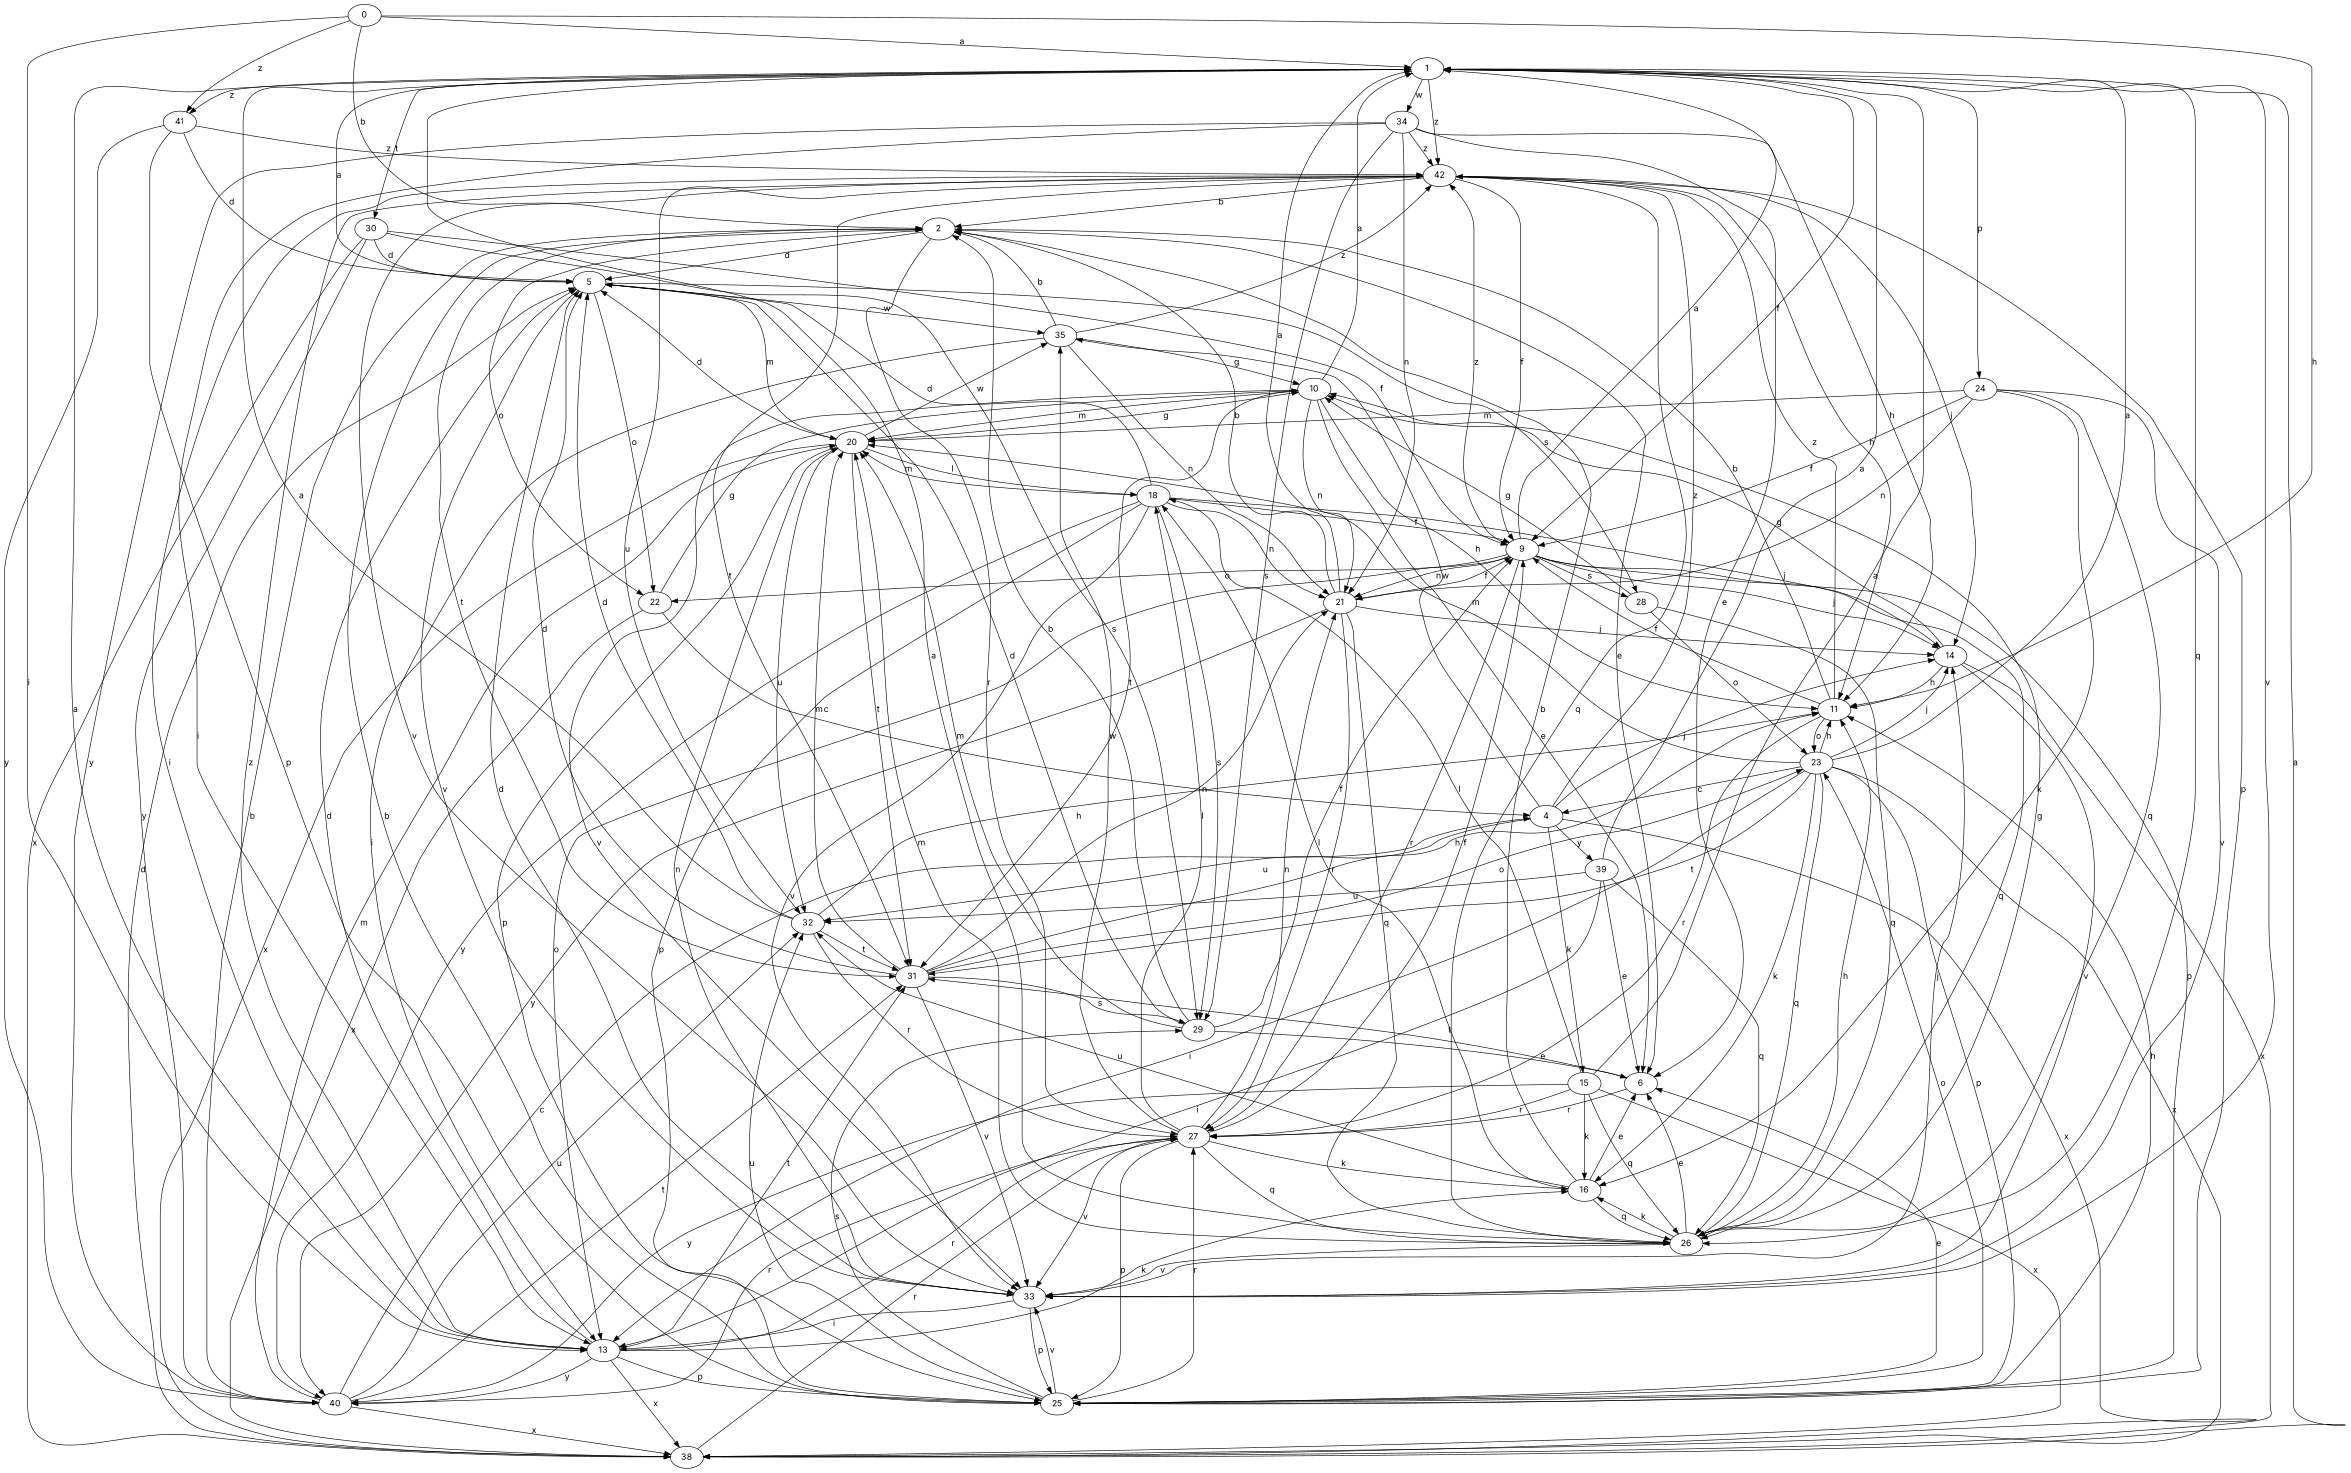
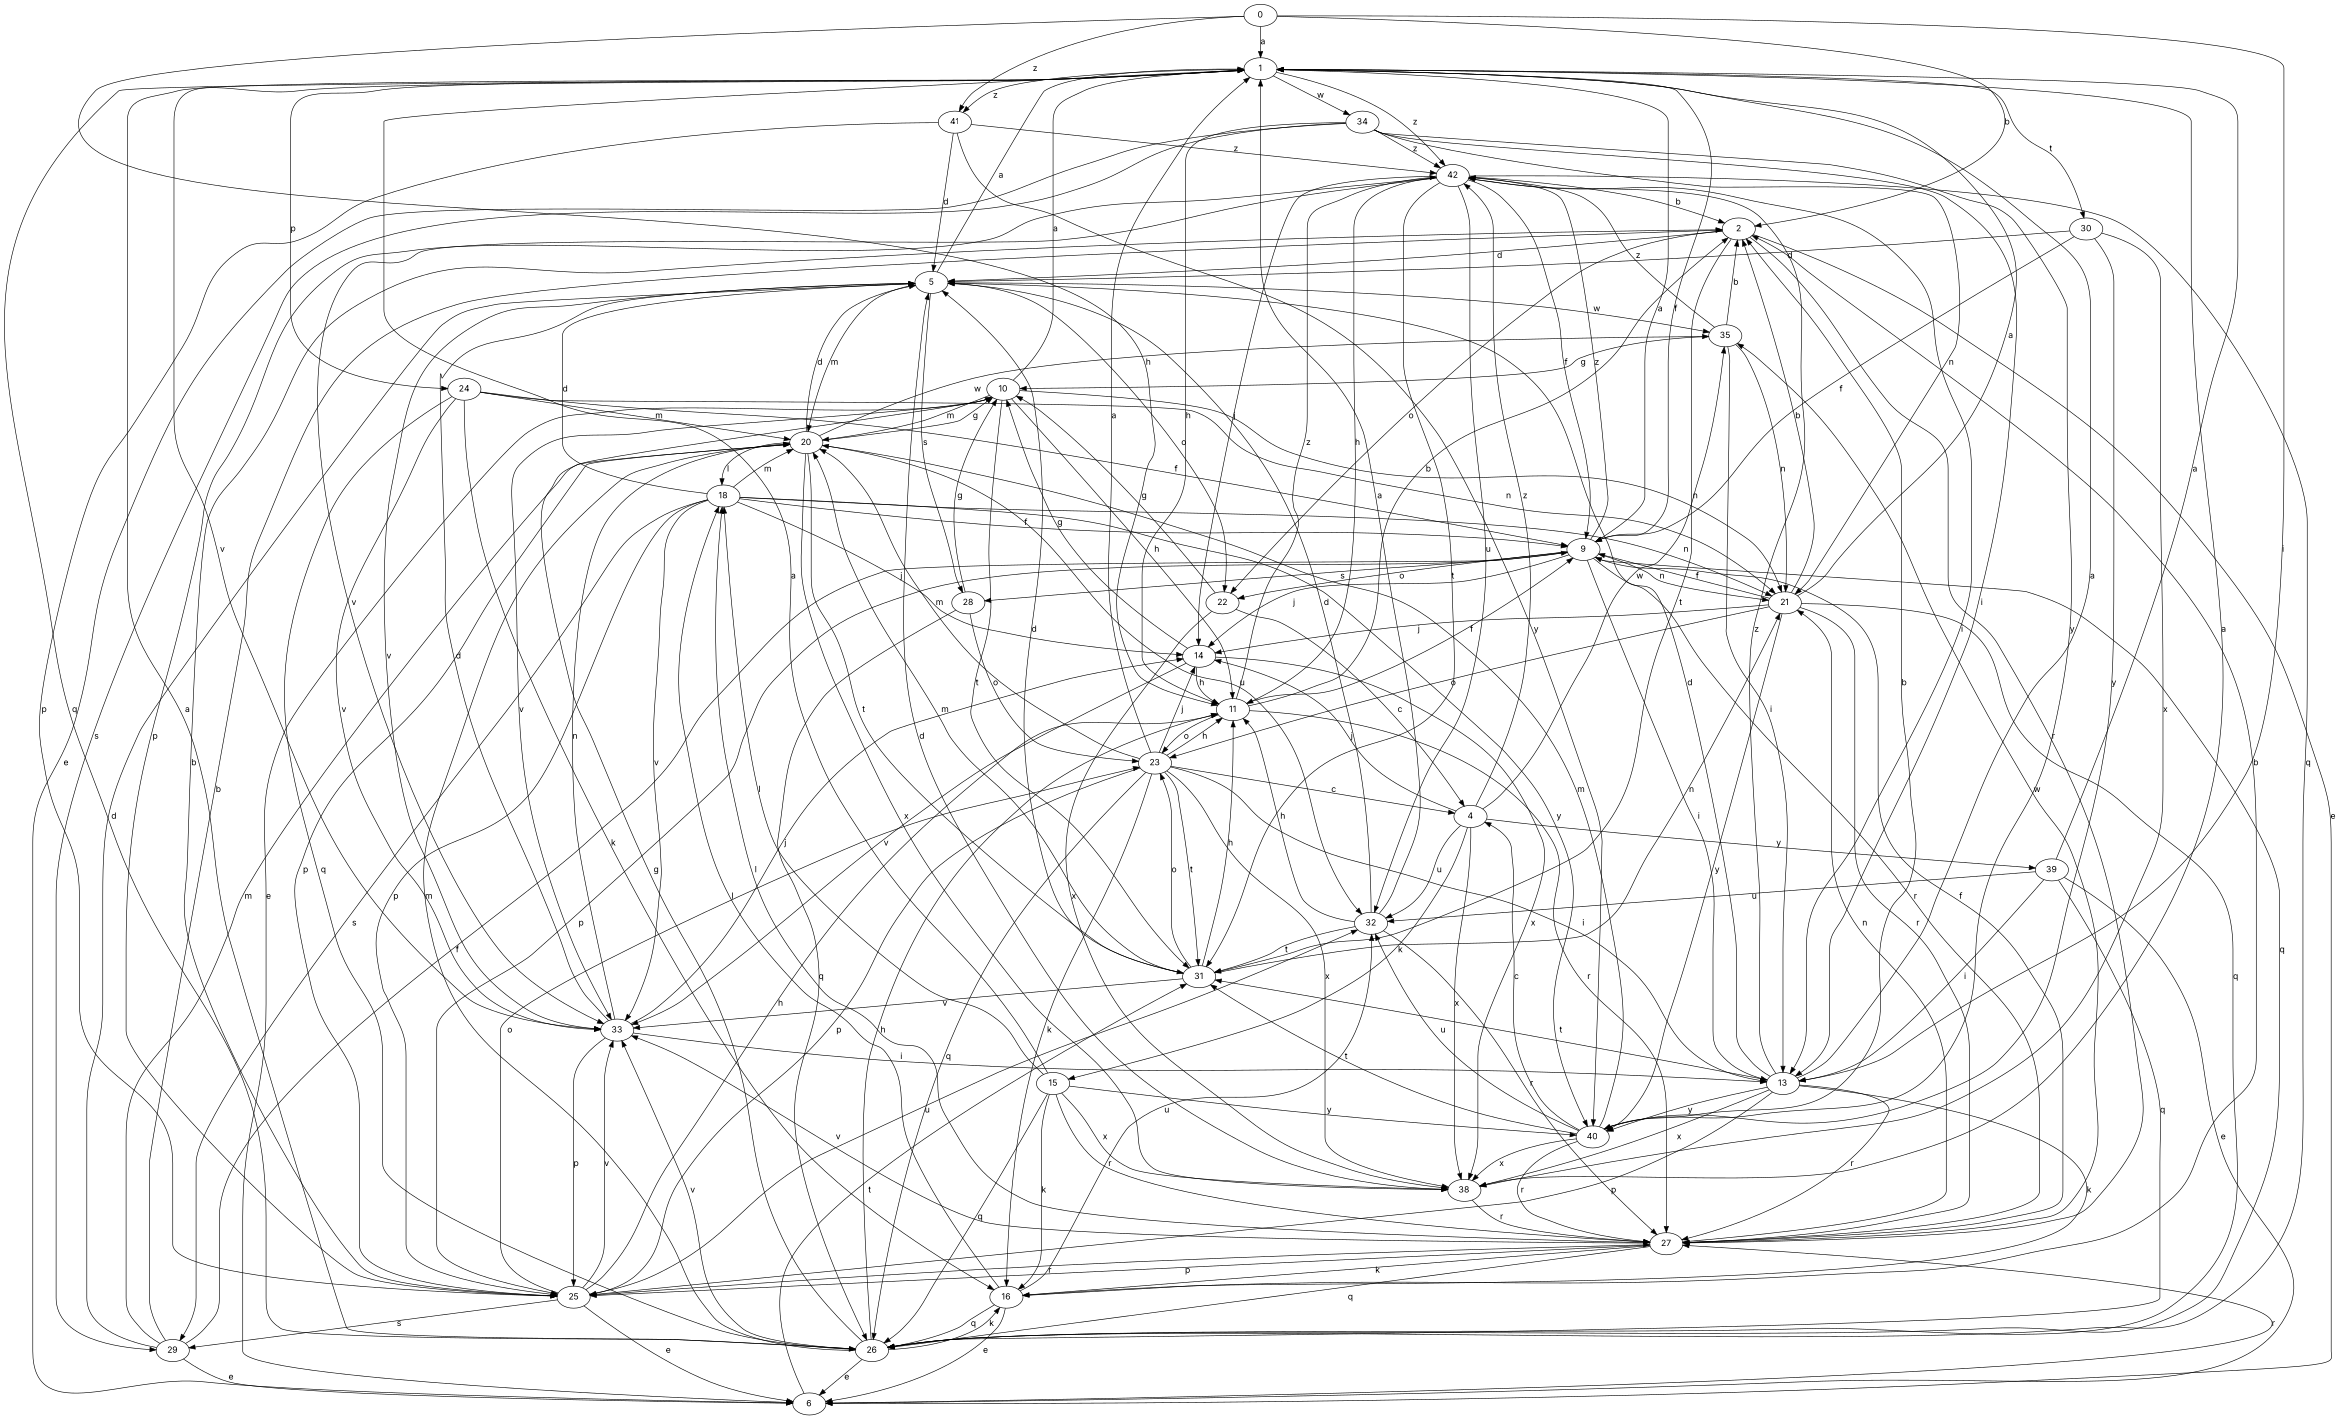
(1013, 466) -> none
none -> (1486, 671)
(556, 950) -> (1699, 816)
(1038, 987) -> none
